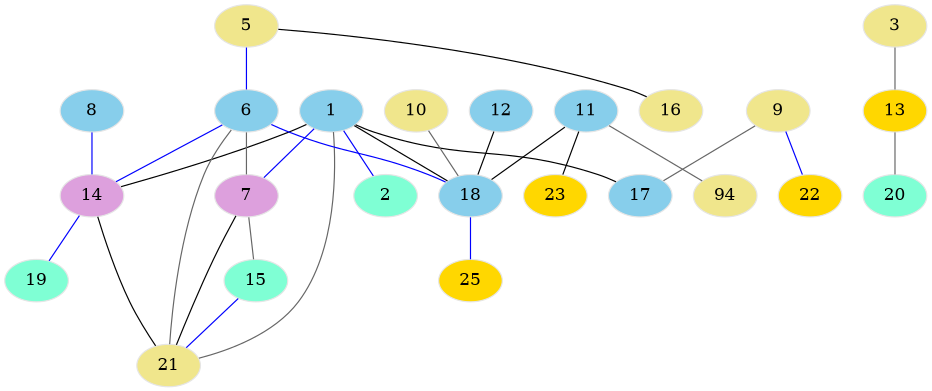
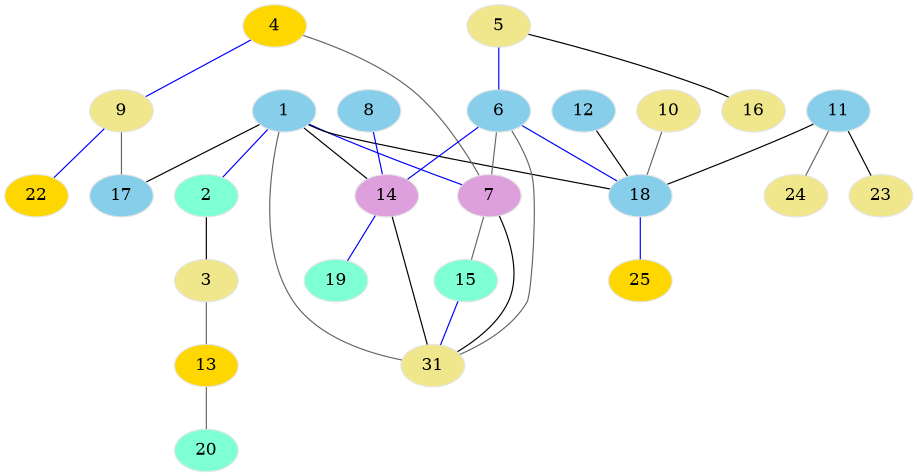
none -> (275, 26)
(555, 196) -> (881, 196)
(725, 196) -> (796, 196)
none -> (206, 238)
(169, 366) -> (433, 366)
